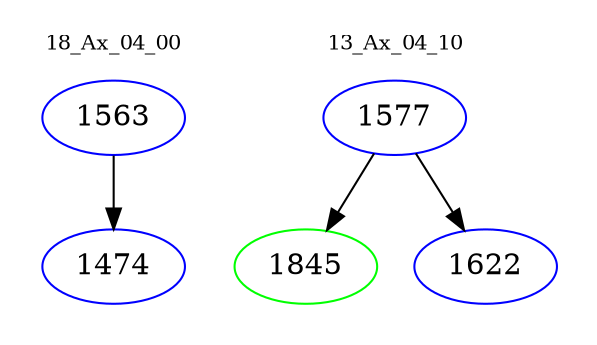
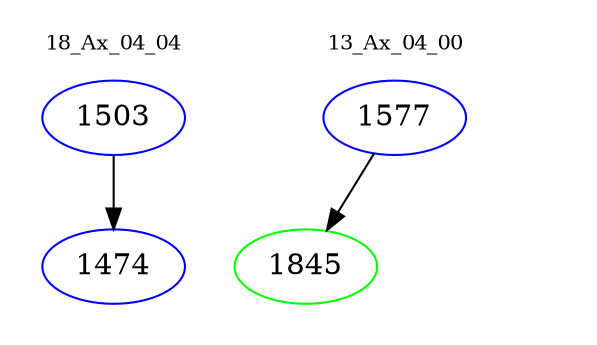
(114, 44) -> (114, 44)
(396, 44) -> (396, 44)
(114, 118) -> (114, 118)
(486, 267) -> none
